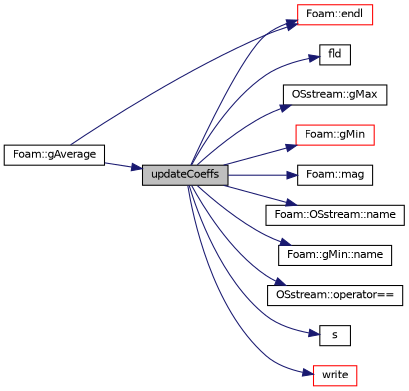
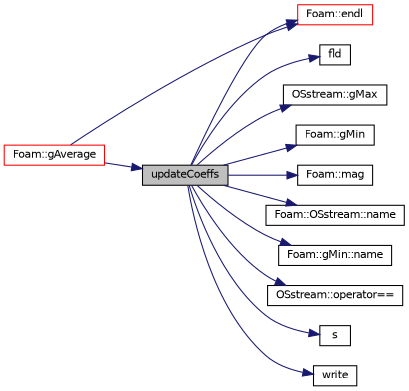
(335, 135) -> (335, 135)
(54, 155) -> (54, 155)
(335, 376) -> (335, 376)
